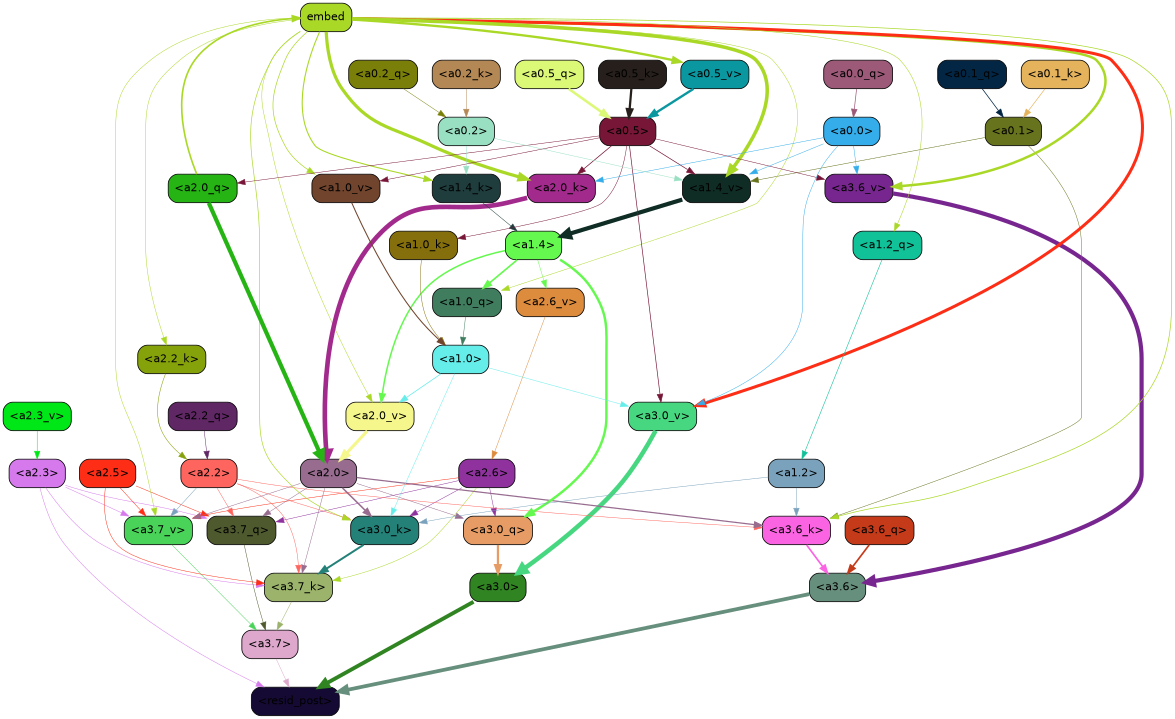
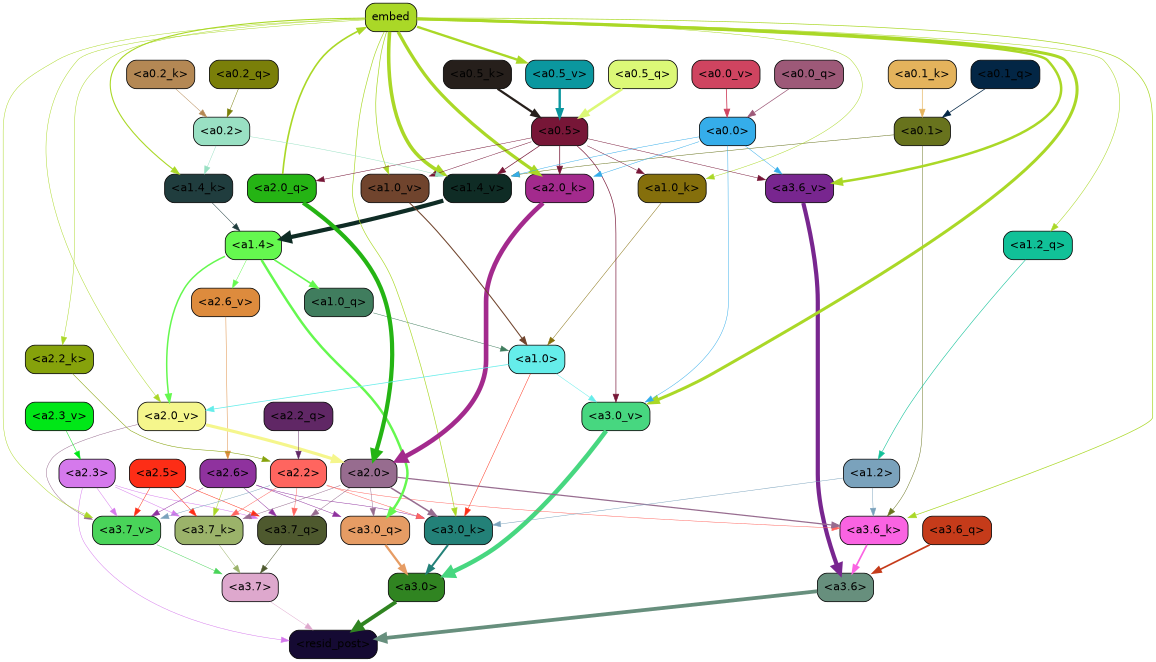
(1106, 59) -> (1053, 57)
(772, 60) -> (756, 37)
none -> (726, 74)
(424, 441) -> (499, 441)
(316, 497) -> (187, 497)
(250, 500) -> (58, 453)
(345, 557) -> (440, 556)
